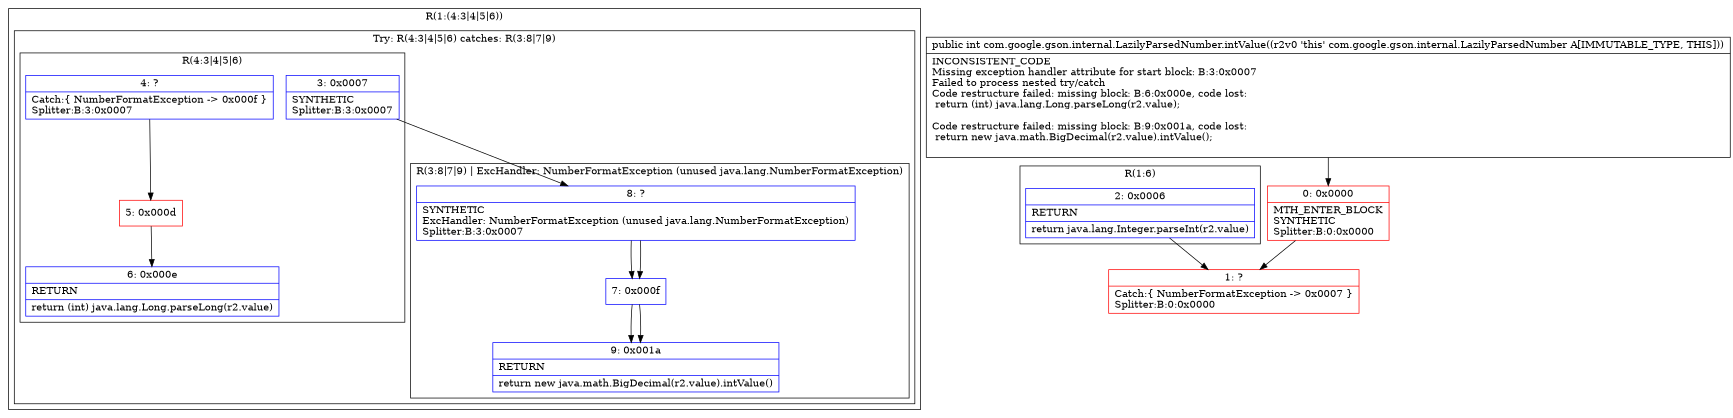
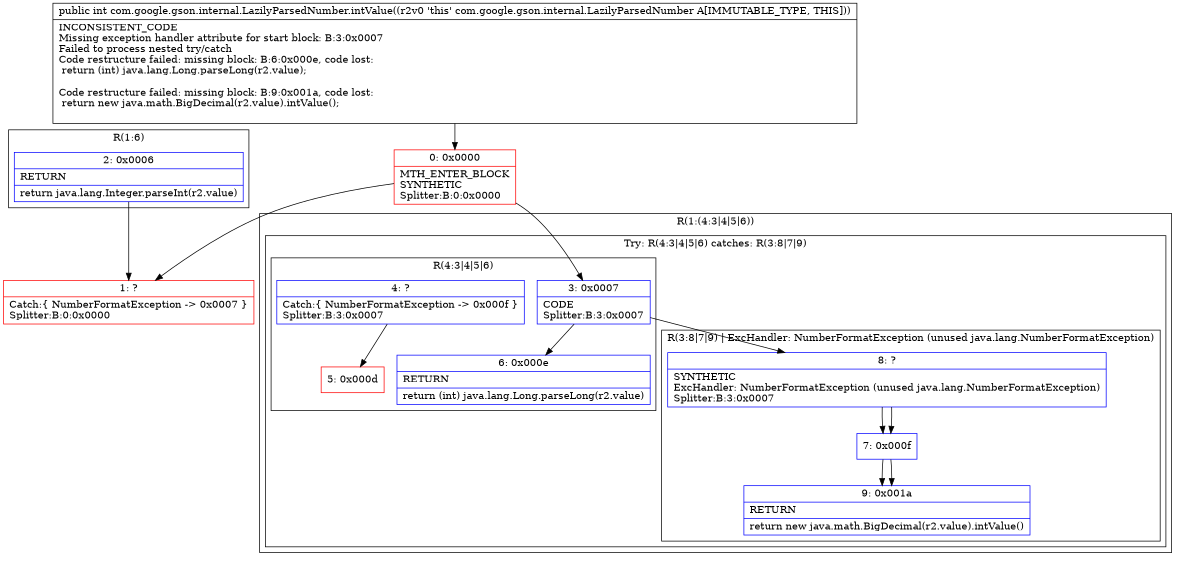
(323, 100) -> (559, 305)
none -> (548, 231)
(151, 243) -> (562, 337)
